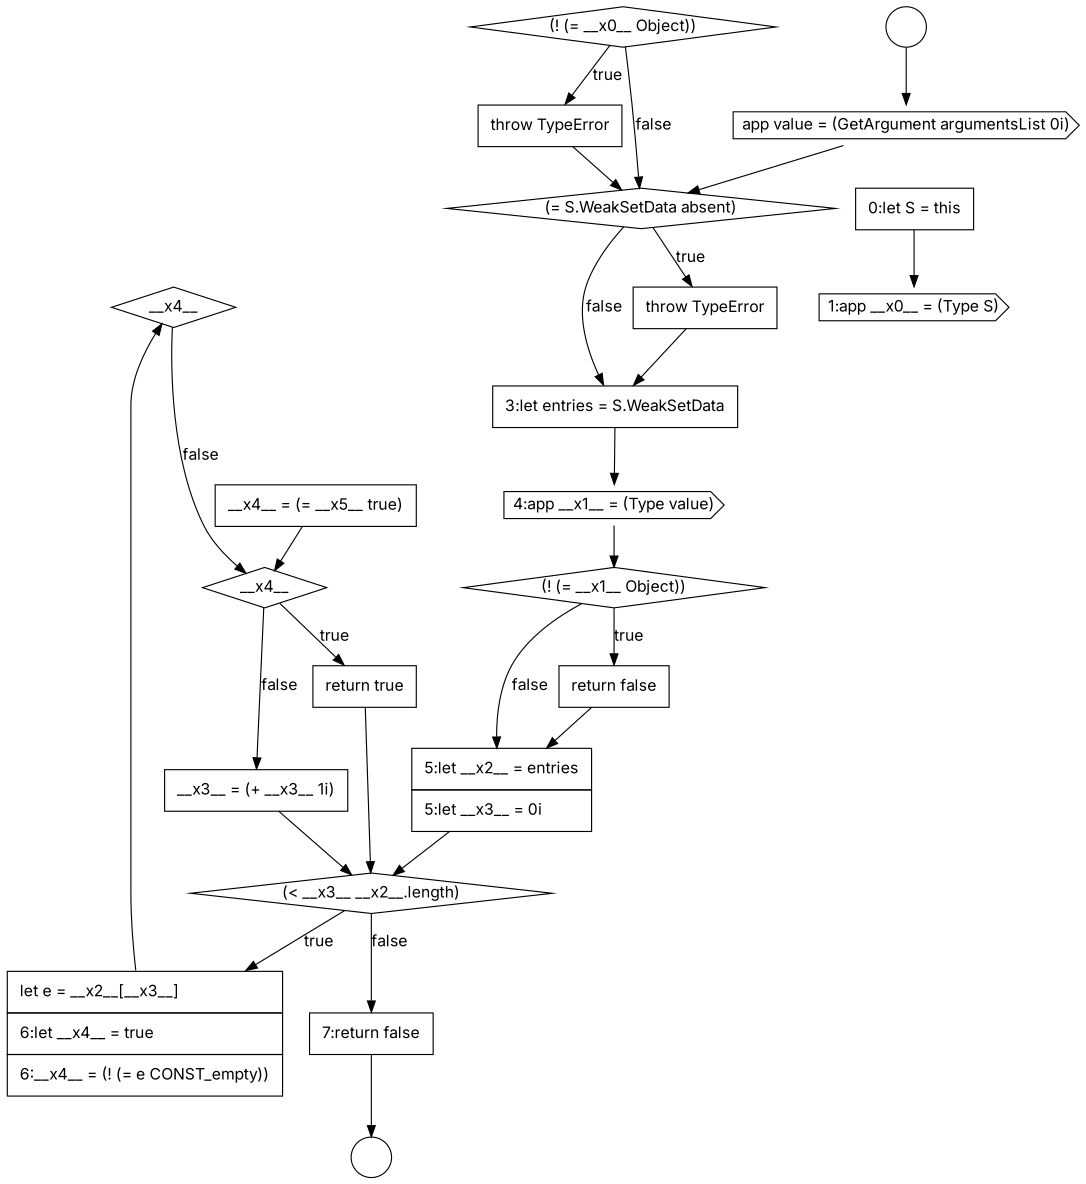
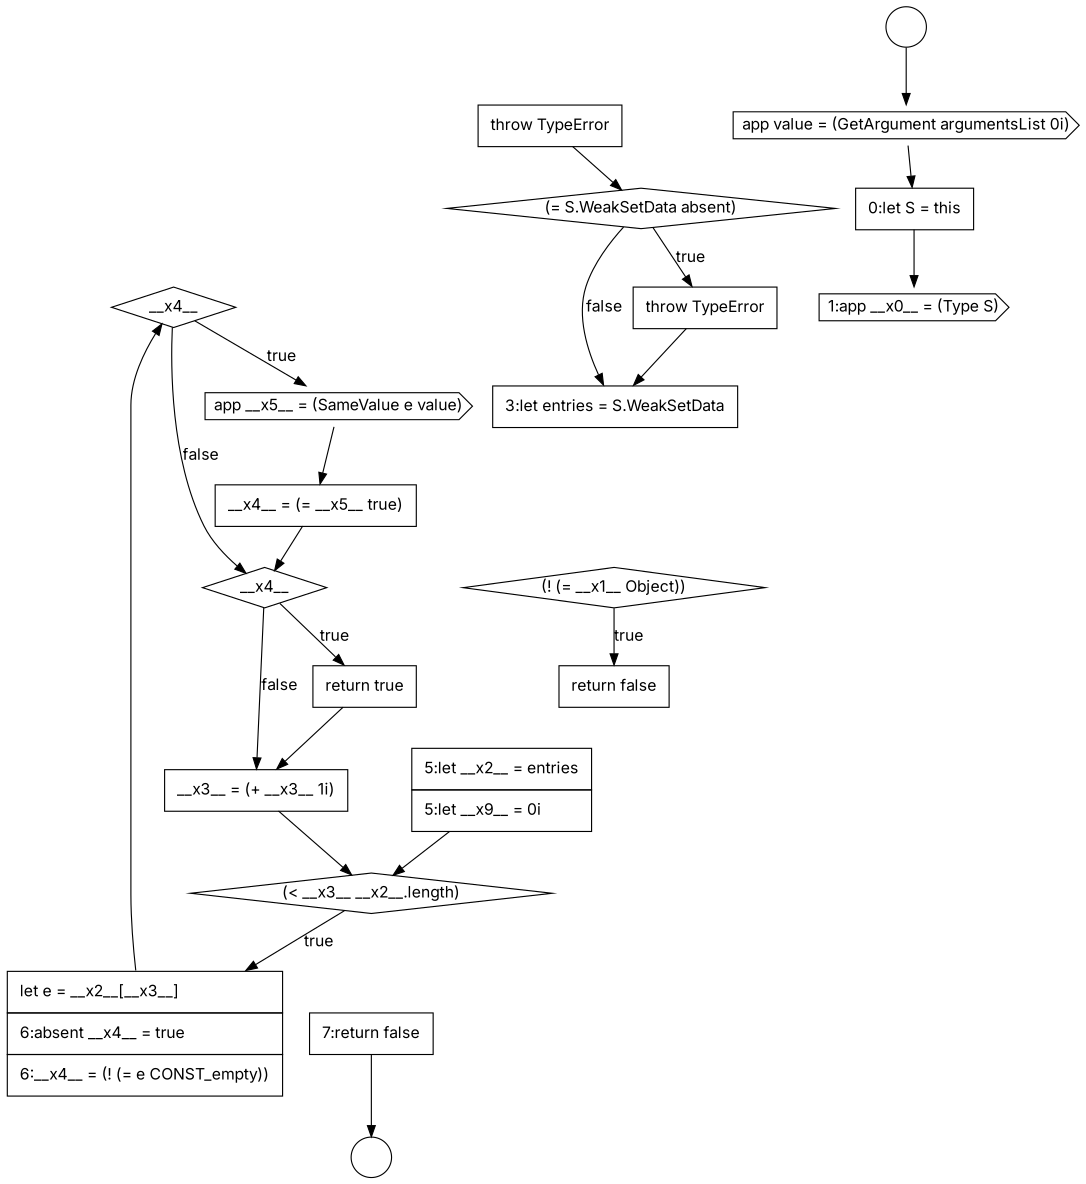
(623, 27) -> none
(771, 168) -> (910, 161)
none -> (339, 406)
(614, 505) -> none
(517, 657) -> none
(573, 724) -> none
(368, 784) -> (314, 734)
(484, 810) -> (483, 810)
(371, 957) -> none
(87, 1033) -> (103, 1033)
